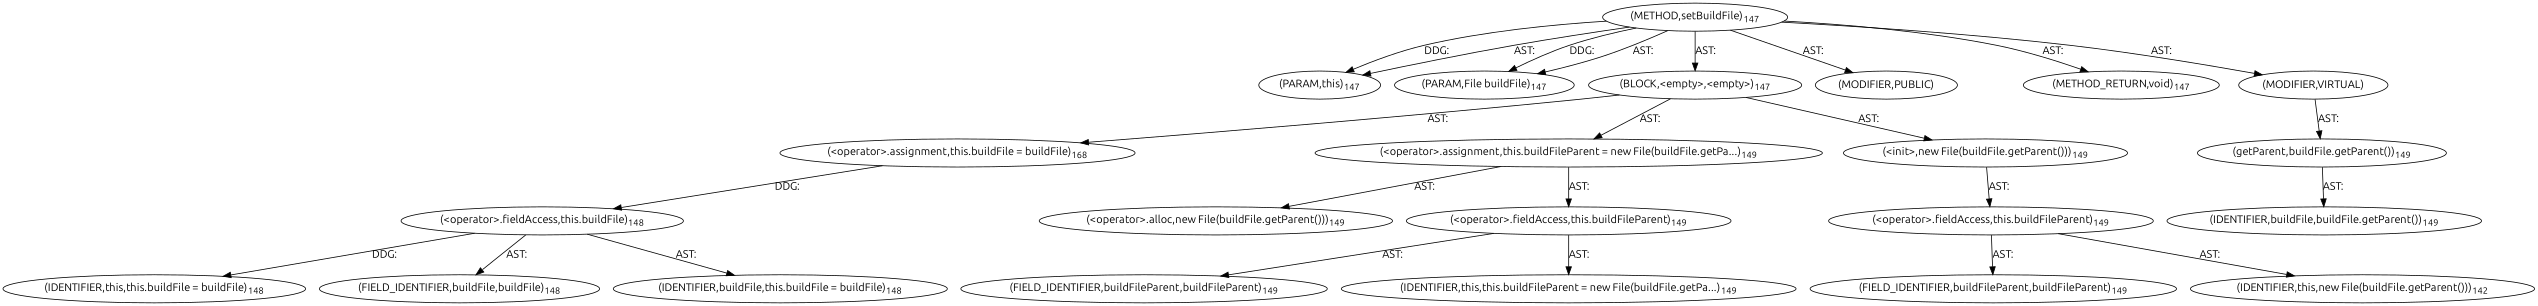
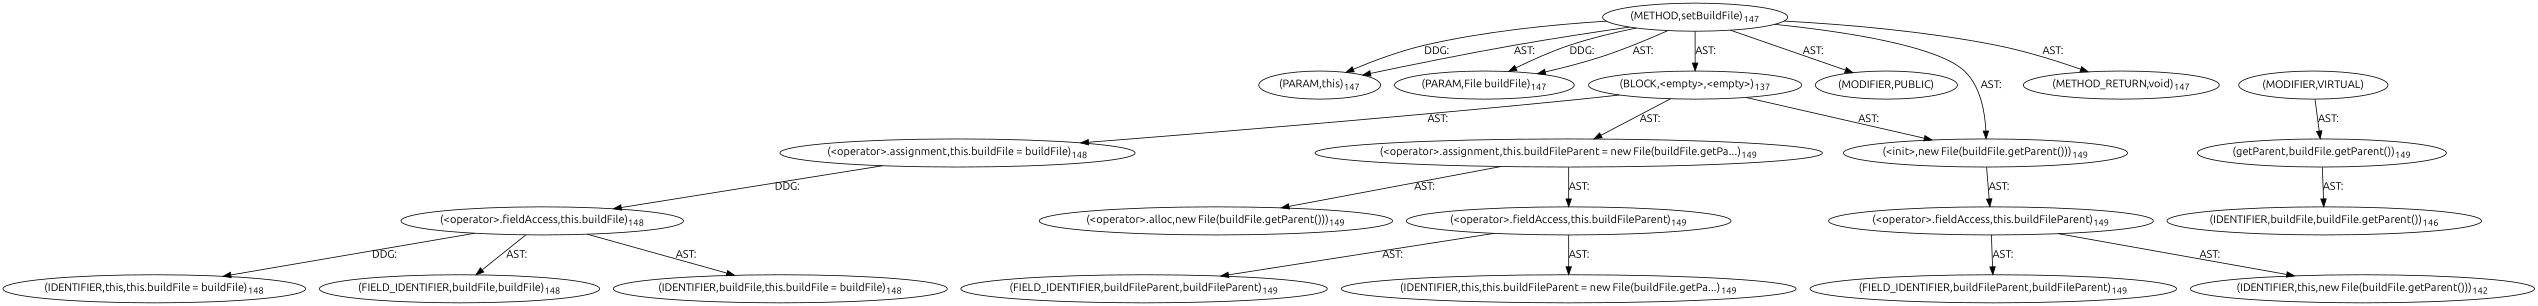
(2019, 40) -> (1904, 45)
(1763, 84) -> (1763, 84)
(1080, 152) -> (1080, 152)
(2431, 220) -> (2431, 220)
